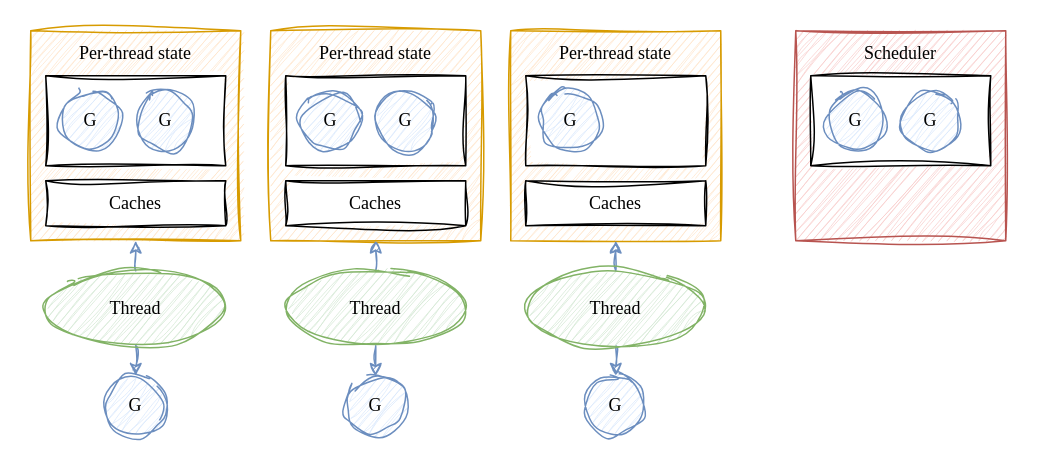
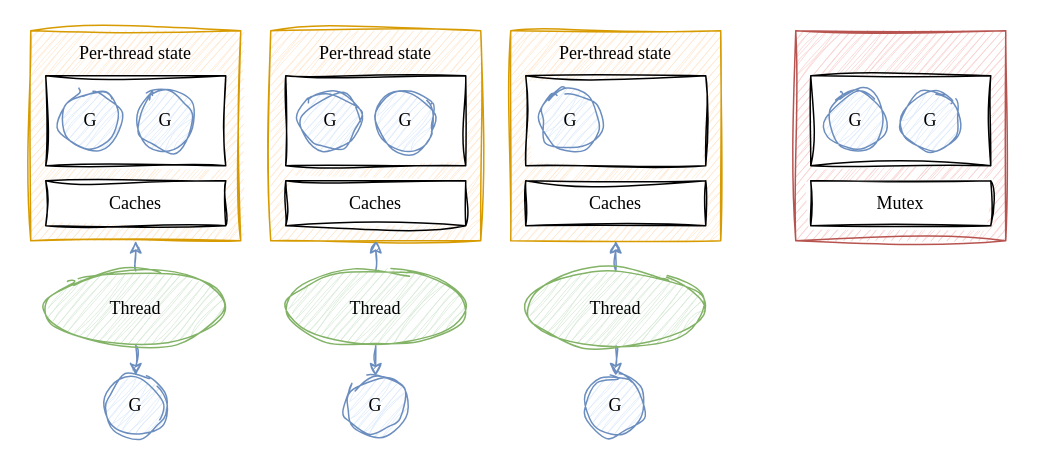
(901, 53) -> none
none -> (901, 203)
